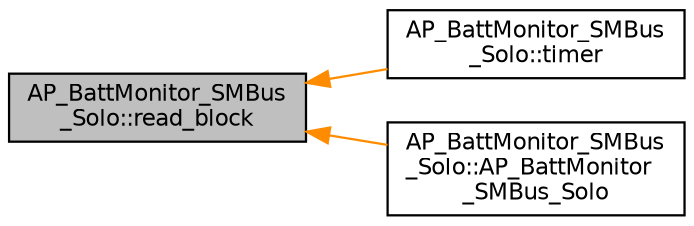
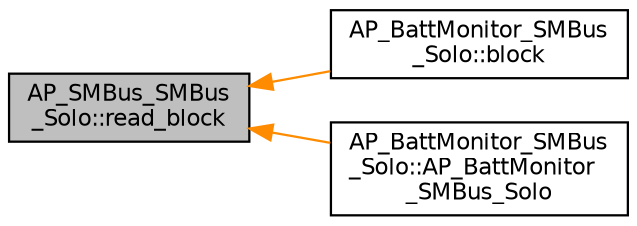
(536, 44) -> (479, 44)
(158, 108) -> (129, 108)
